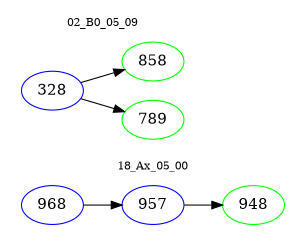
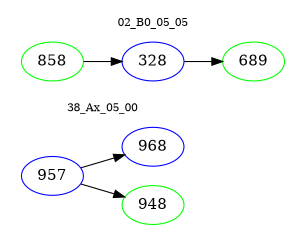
(103, 23) -> (153, 23)
(97, 78) -> (97, 62)
(153, 120) -> (254, 62)
(153, 167) -> (103, 108)
(97, 205) -> (97, 163)
